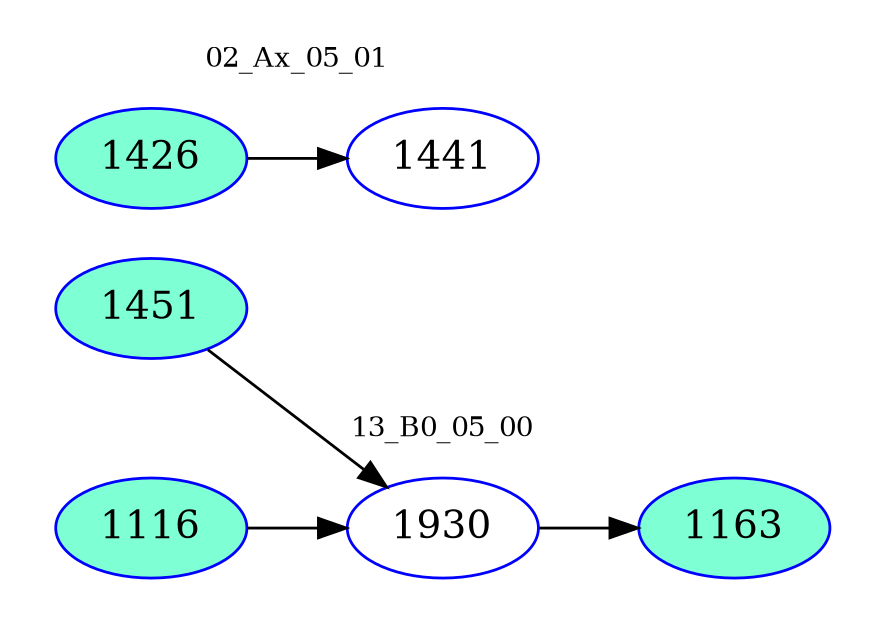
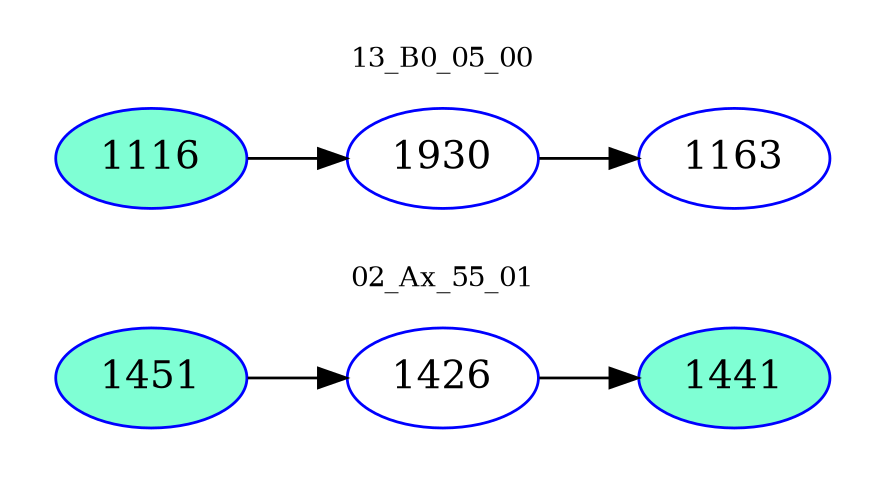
(297, 60) -> (443, 279)
(151, 158) -> (443, 378)
(443, 158) -> (734, 378)
(301, 422) -> (283, 378)
(734, 528) -> (734, 158)
